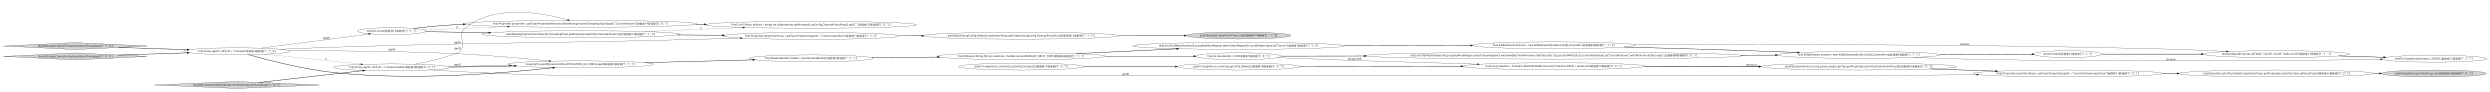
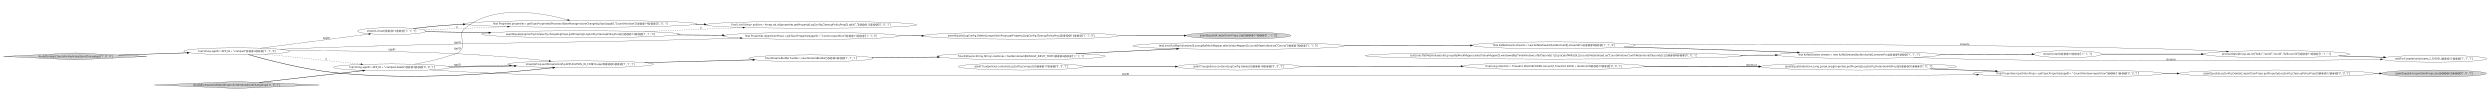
(75, 46) -> none
(1239, 56) -> none
